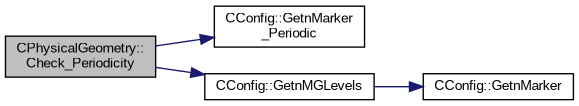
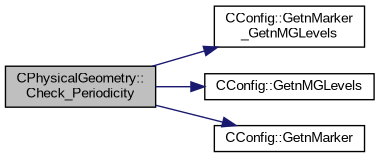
(289, 27) -> (289, 27)
(392, 87) -> (189, 114)
